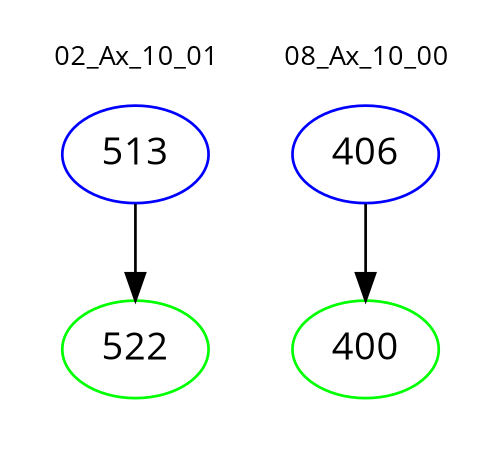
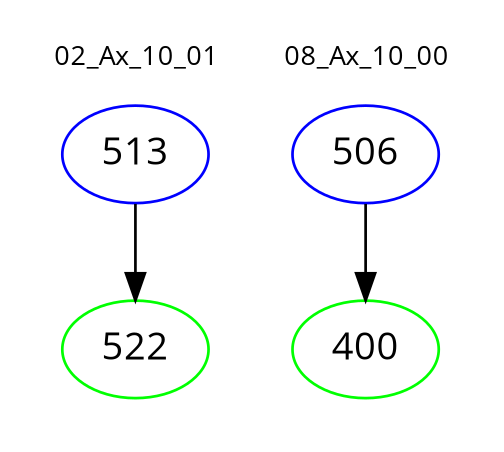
(366, 154) -> (366, 154)
